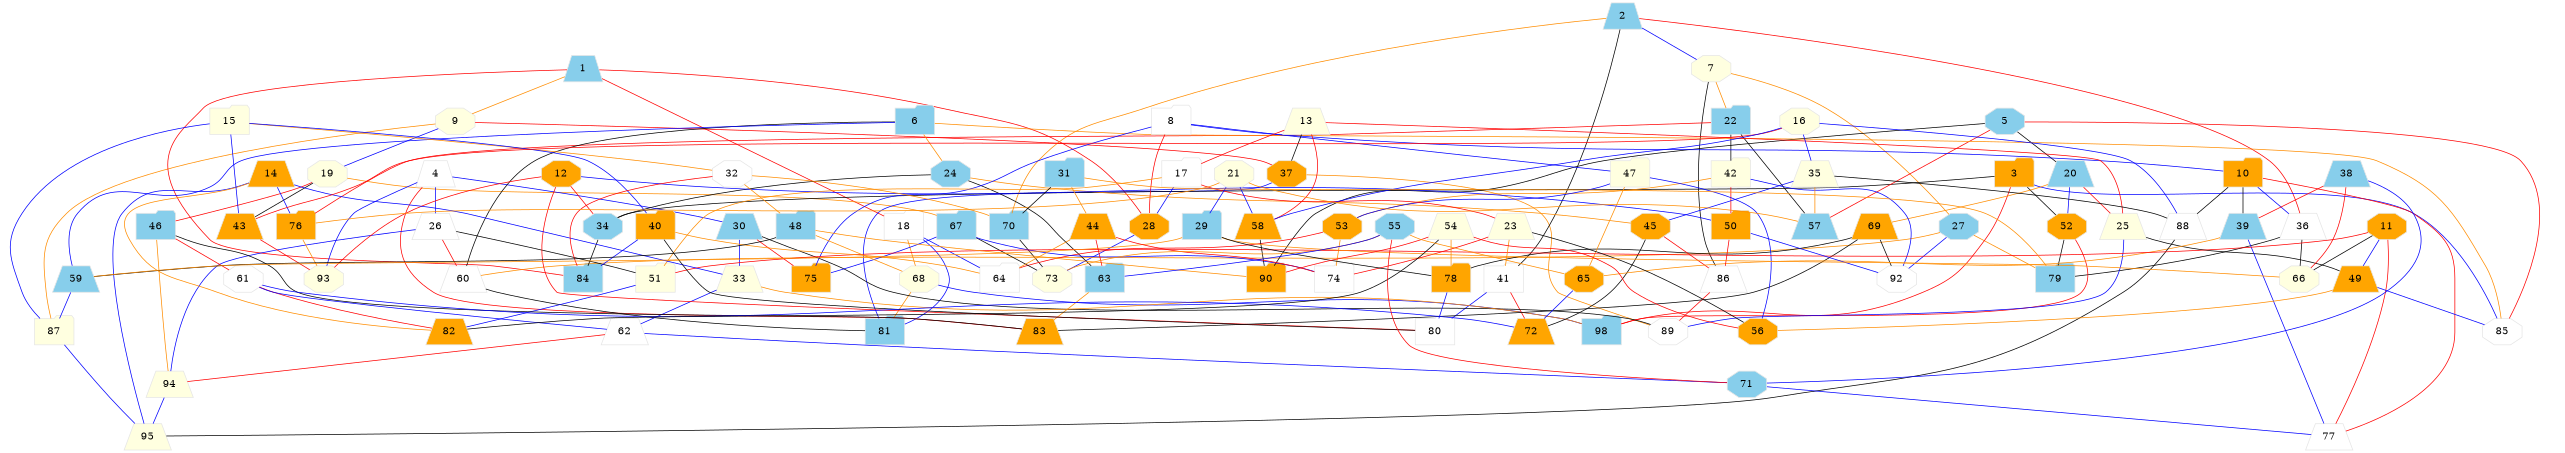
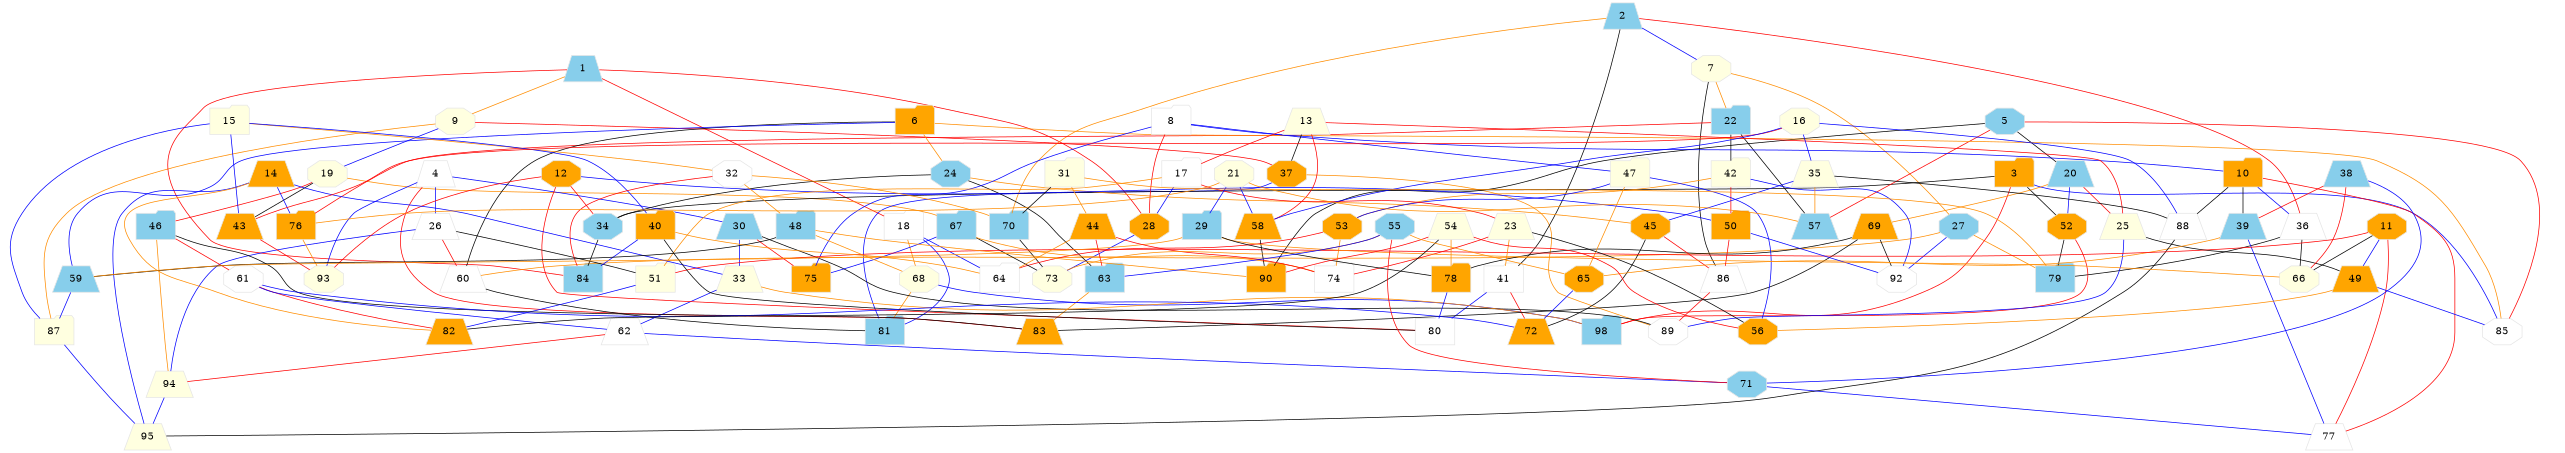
(915, 121) -> (915, 121)
(1065, 174) -> (1065, 174)
(1145, 256) -> (1145, 256)
